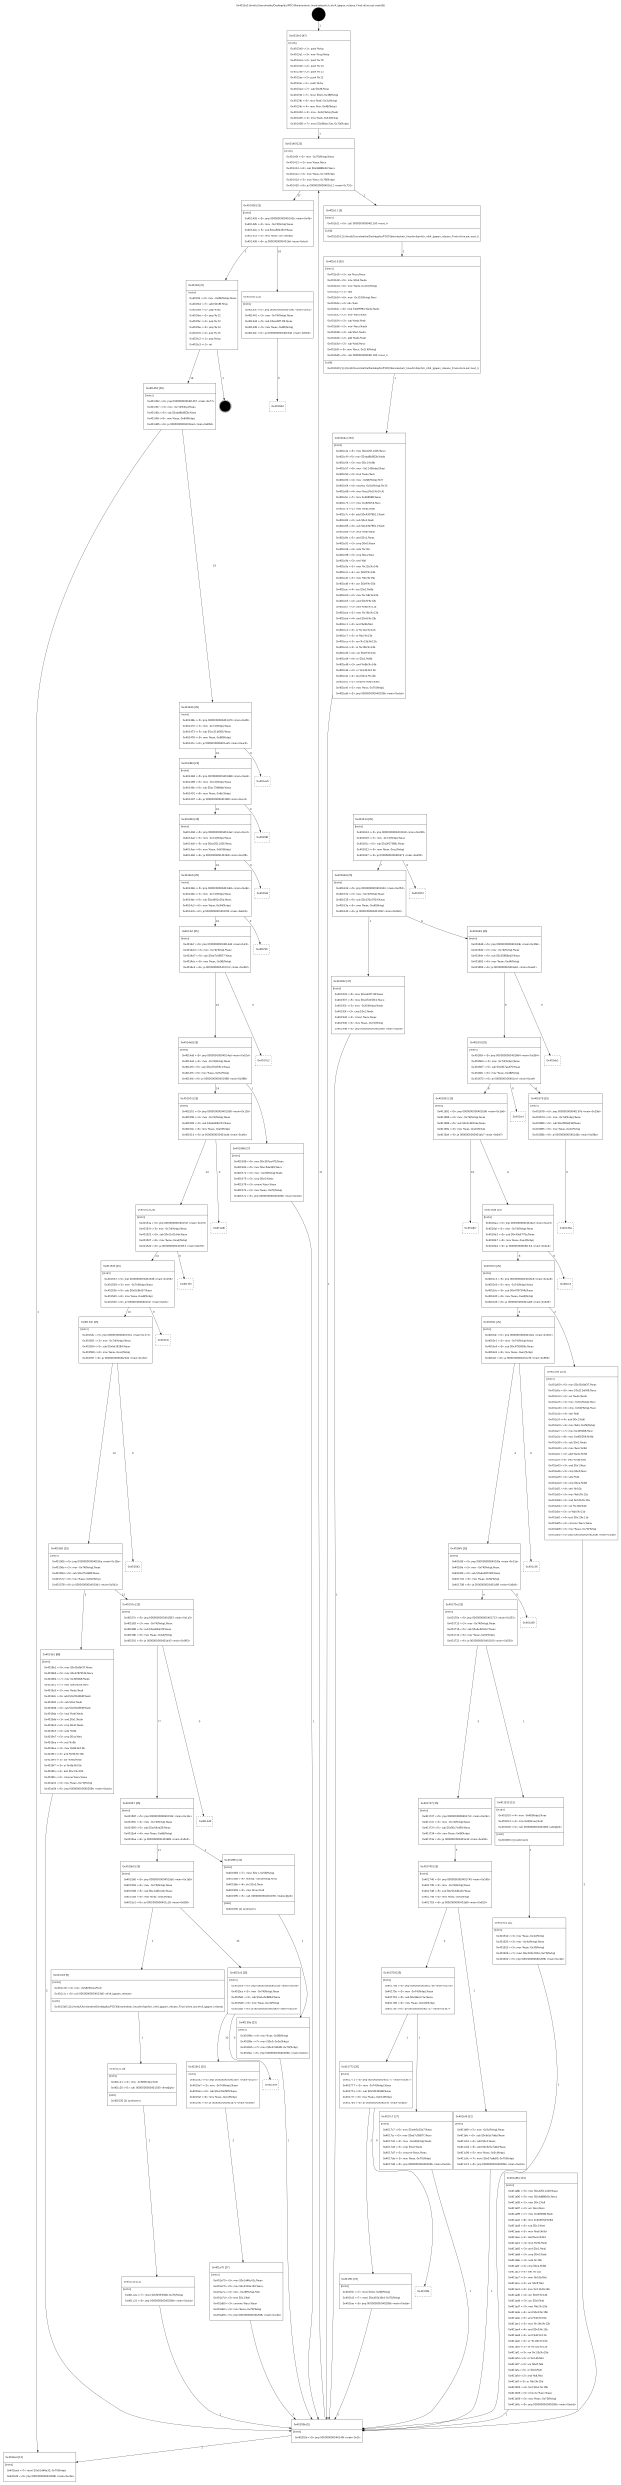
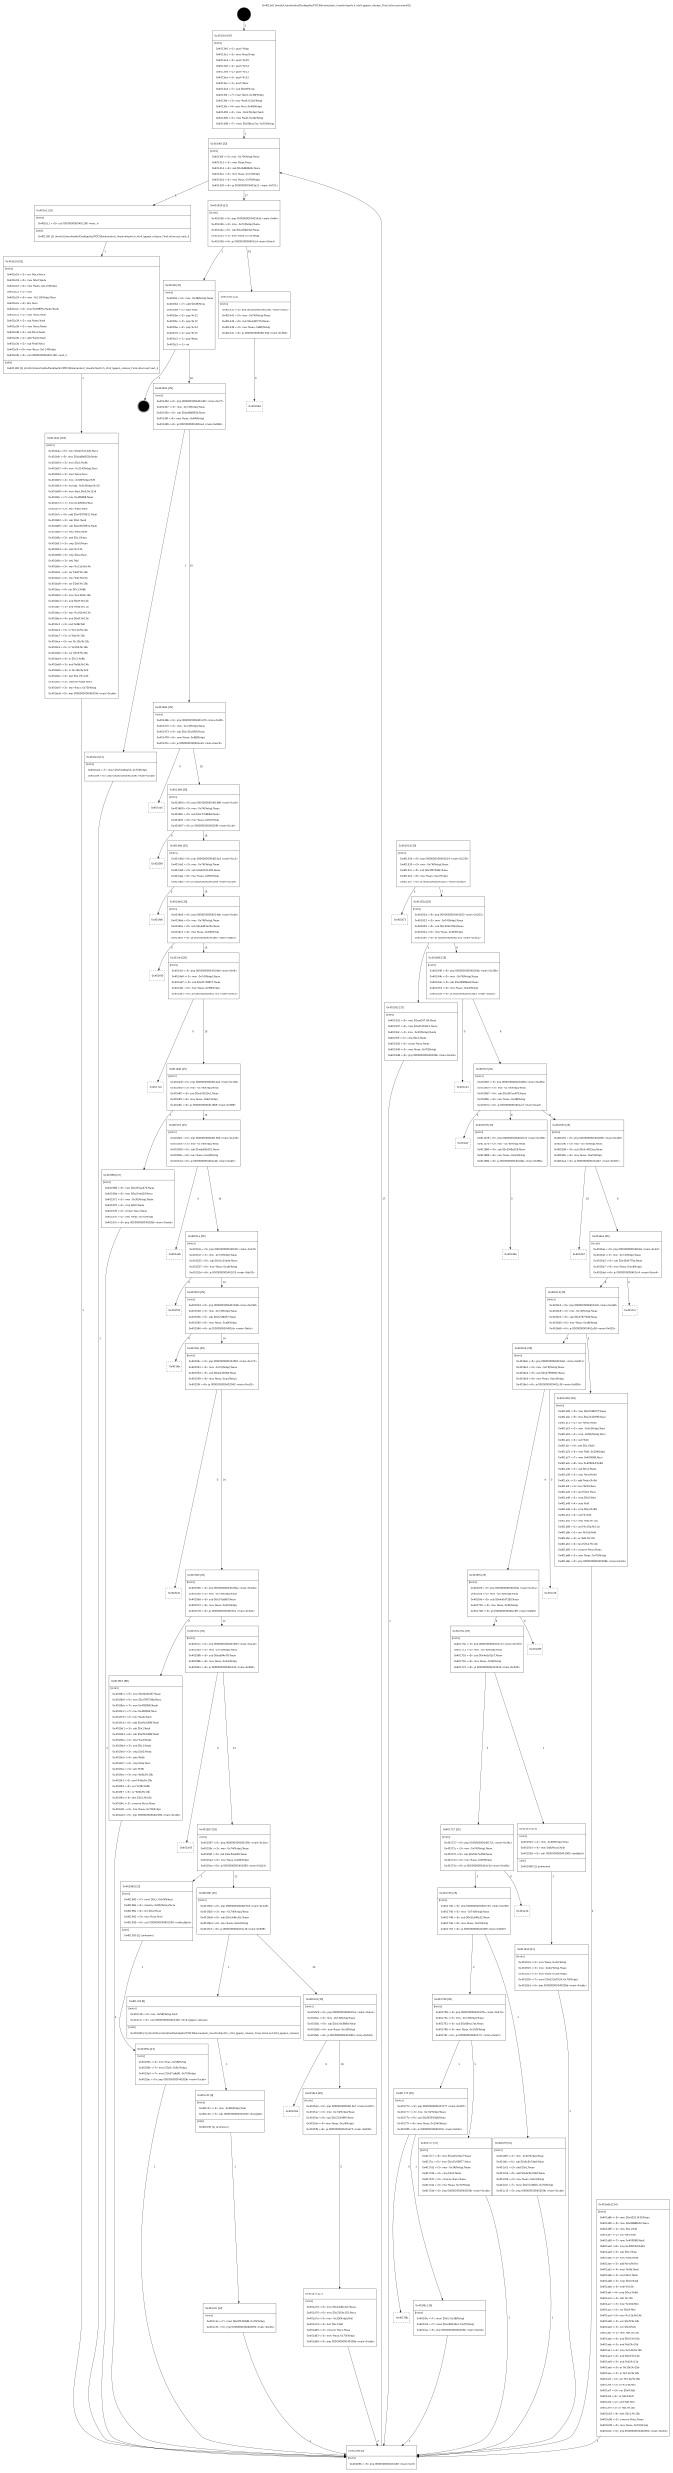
none -> (522, 1911)
(185, 2449) -> (98, 1731)
